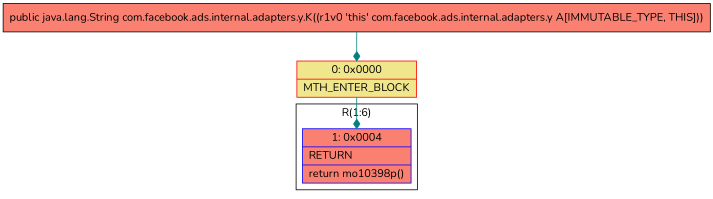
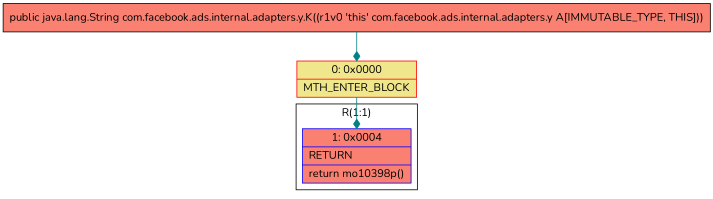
(357, 113) -> (357, 113)
